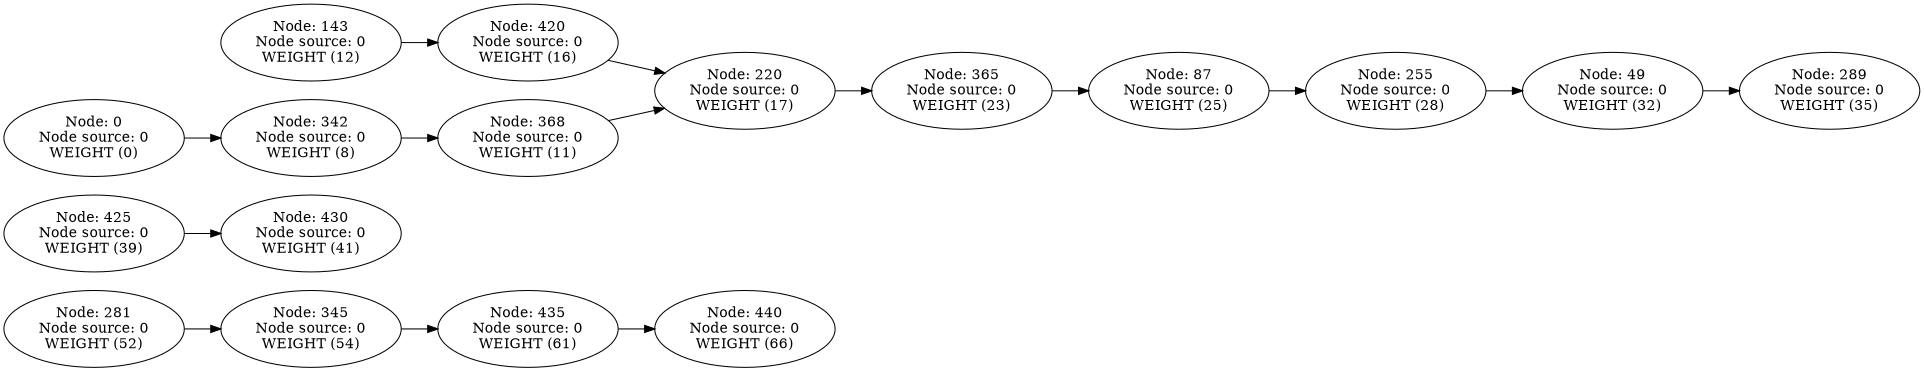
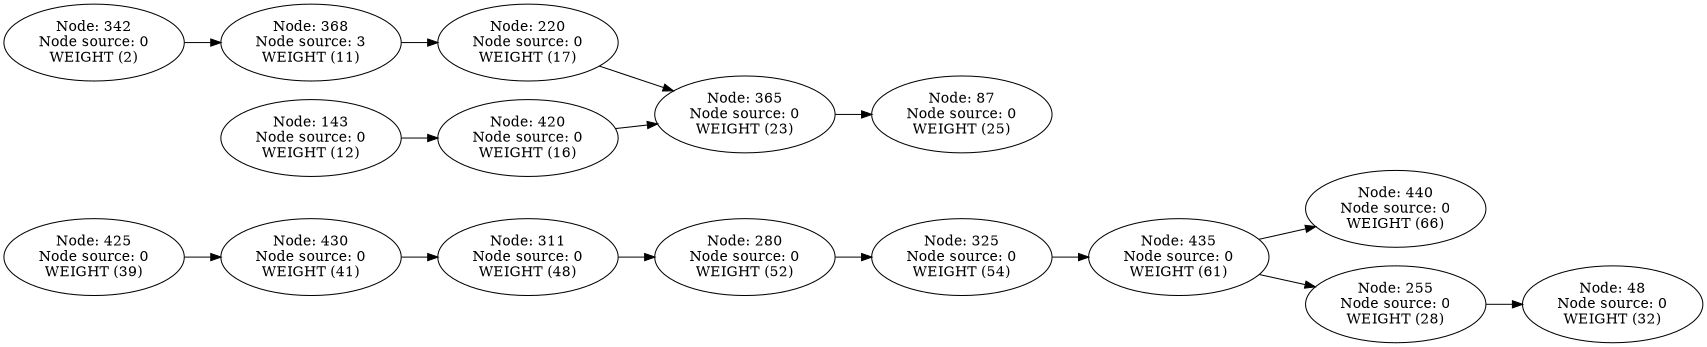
(631, 66) -> (631, 127)
(1282, 91) -> (1282, 280)
(1613, 91) -> (1613, 304)
(1830, 91) -> none
(94, 138) -> none
(311, 138) -> (94, 43)
(528, 138) -> (311, 43)
none -> (528, 257)
(94, 329) -> (745, 257)
(311, 329) -> (962, 257)
